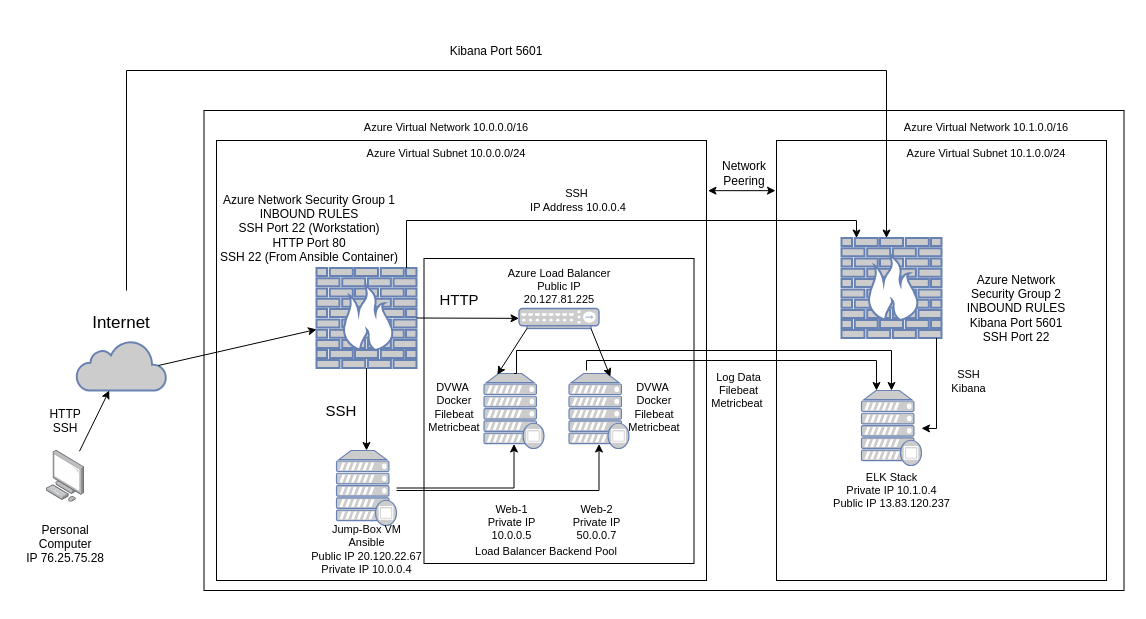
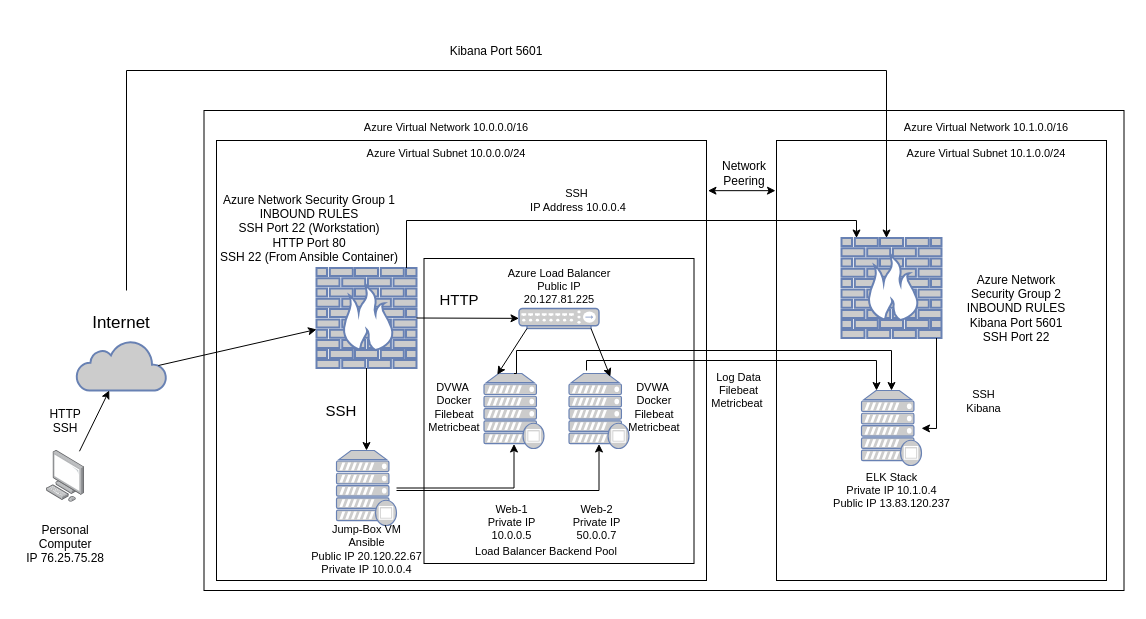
(969, 382) -> (984, 402)
